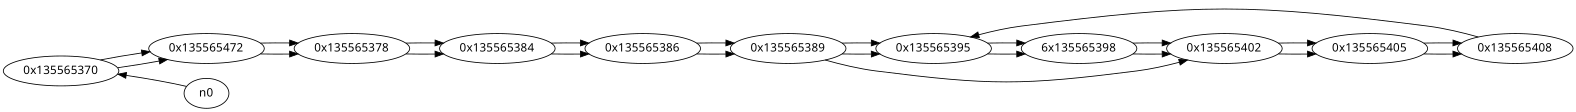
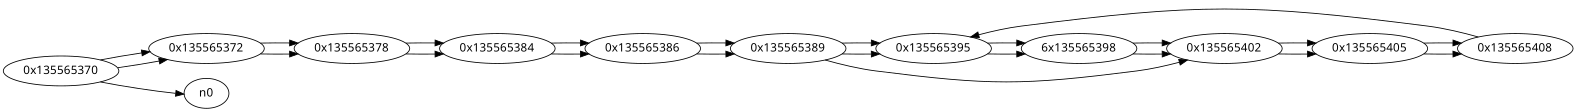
(207, 49) -> (207, 49)
(156, 80) -> (138, 88)
